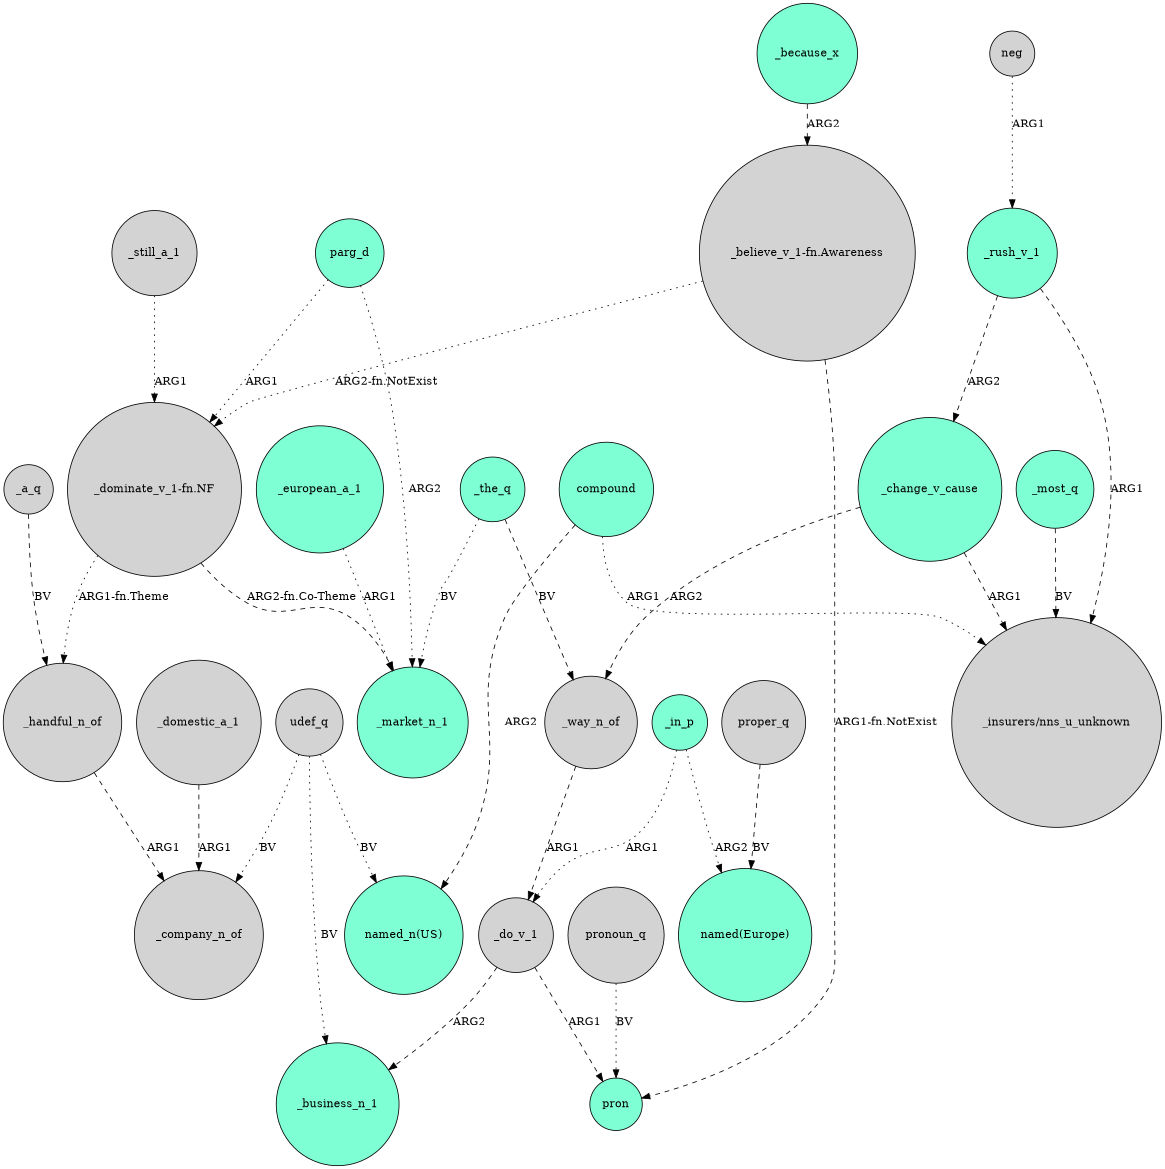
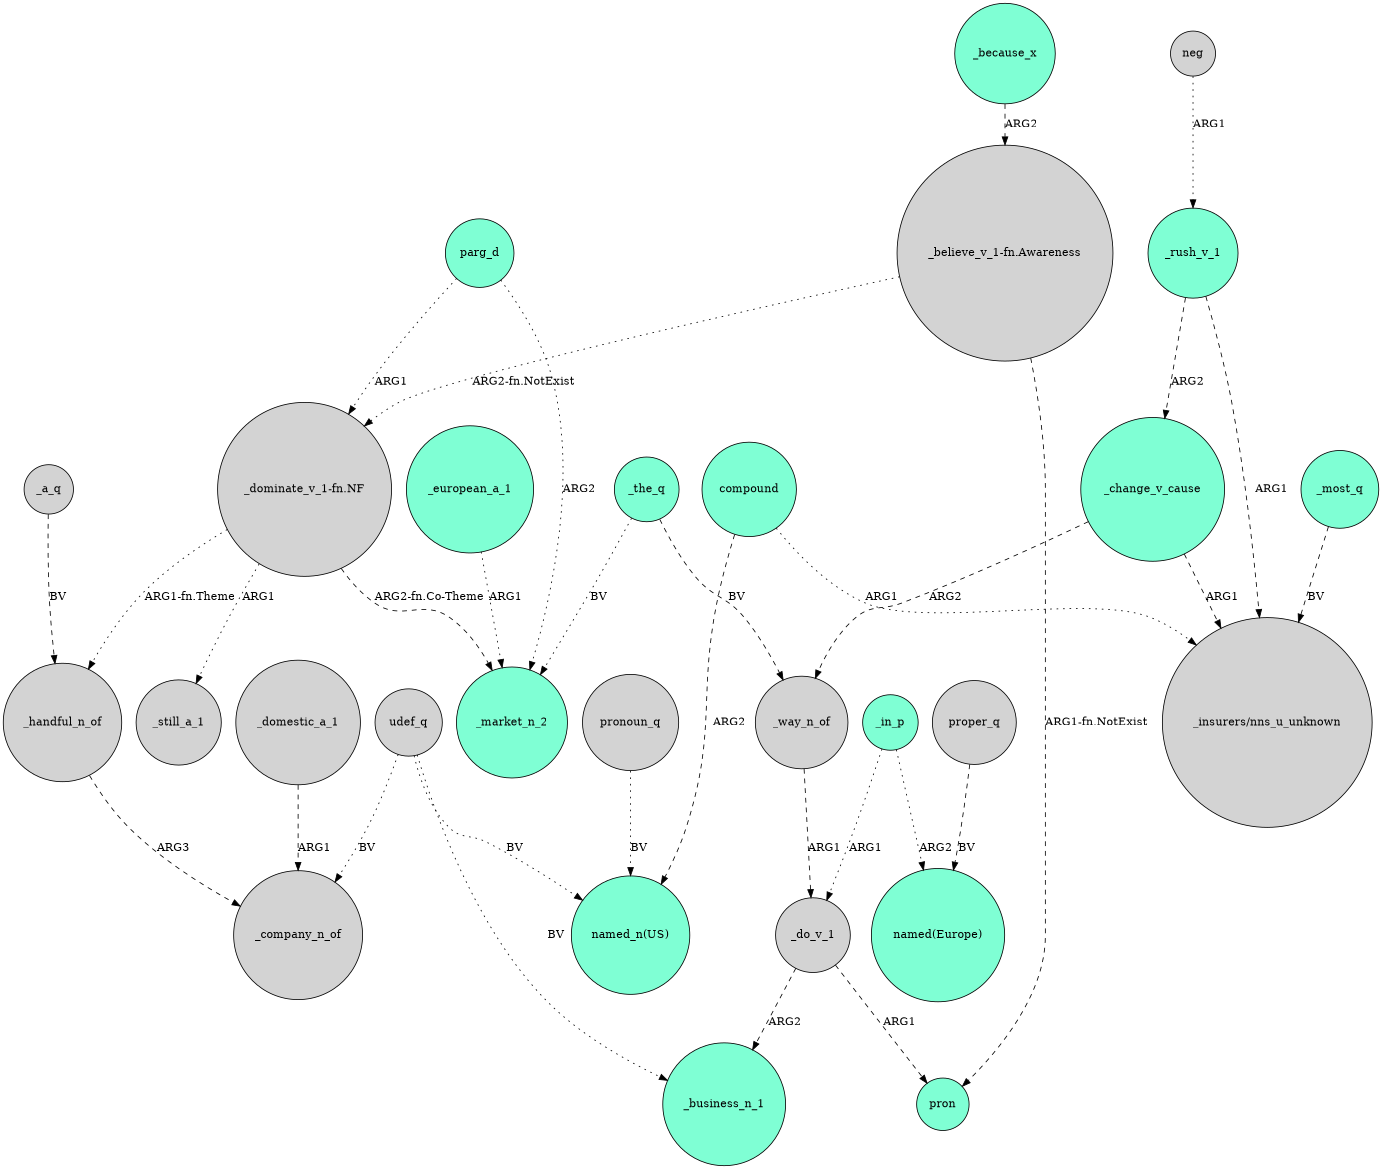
(154, 345) -> (228, 619)
(413, 722) -> (512, 722)
(164, 848) -> (173, 848)
(616, 1027) -> (631, 819)
